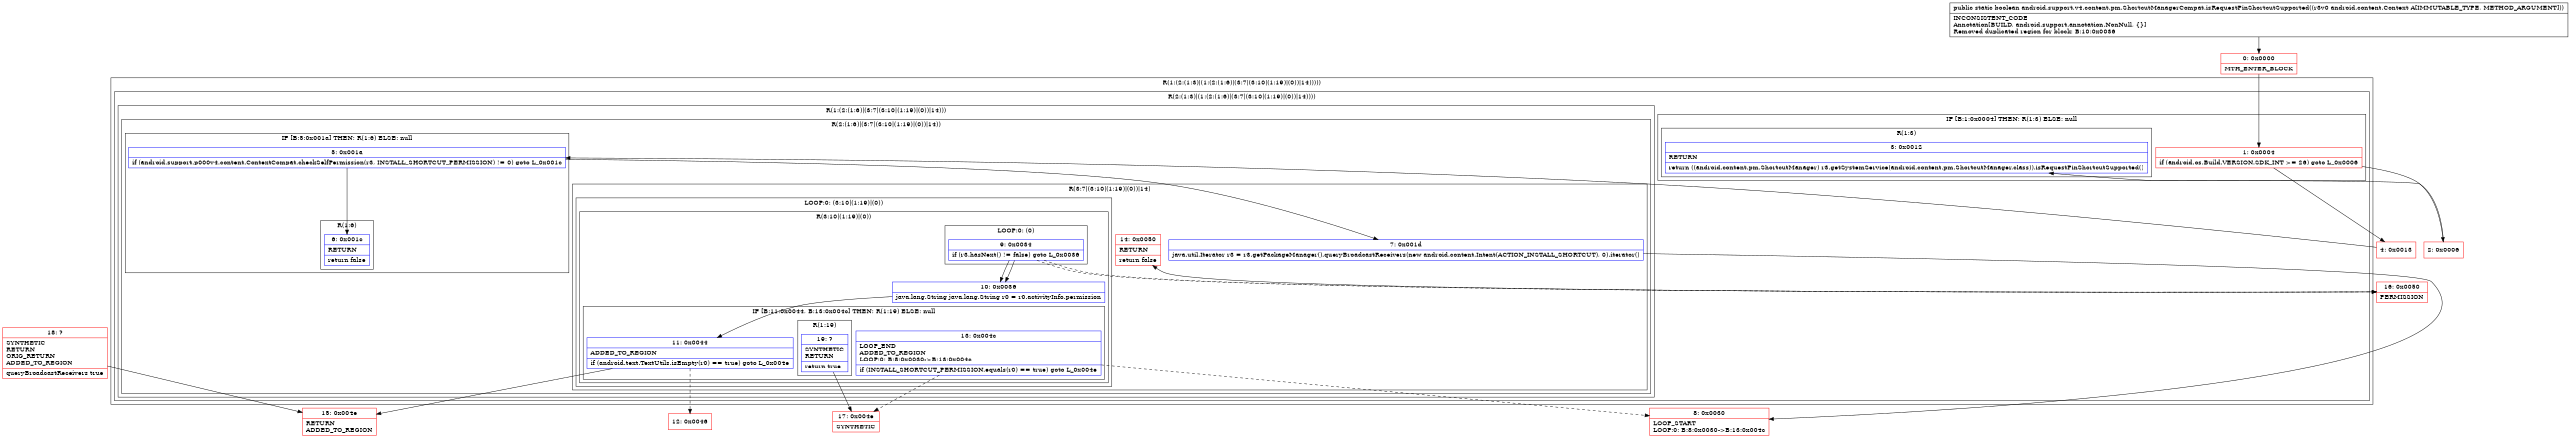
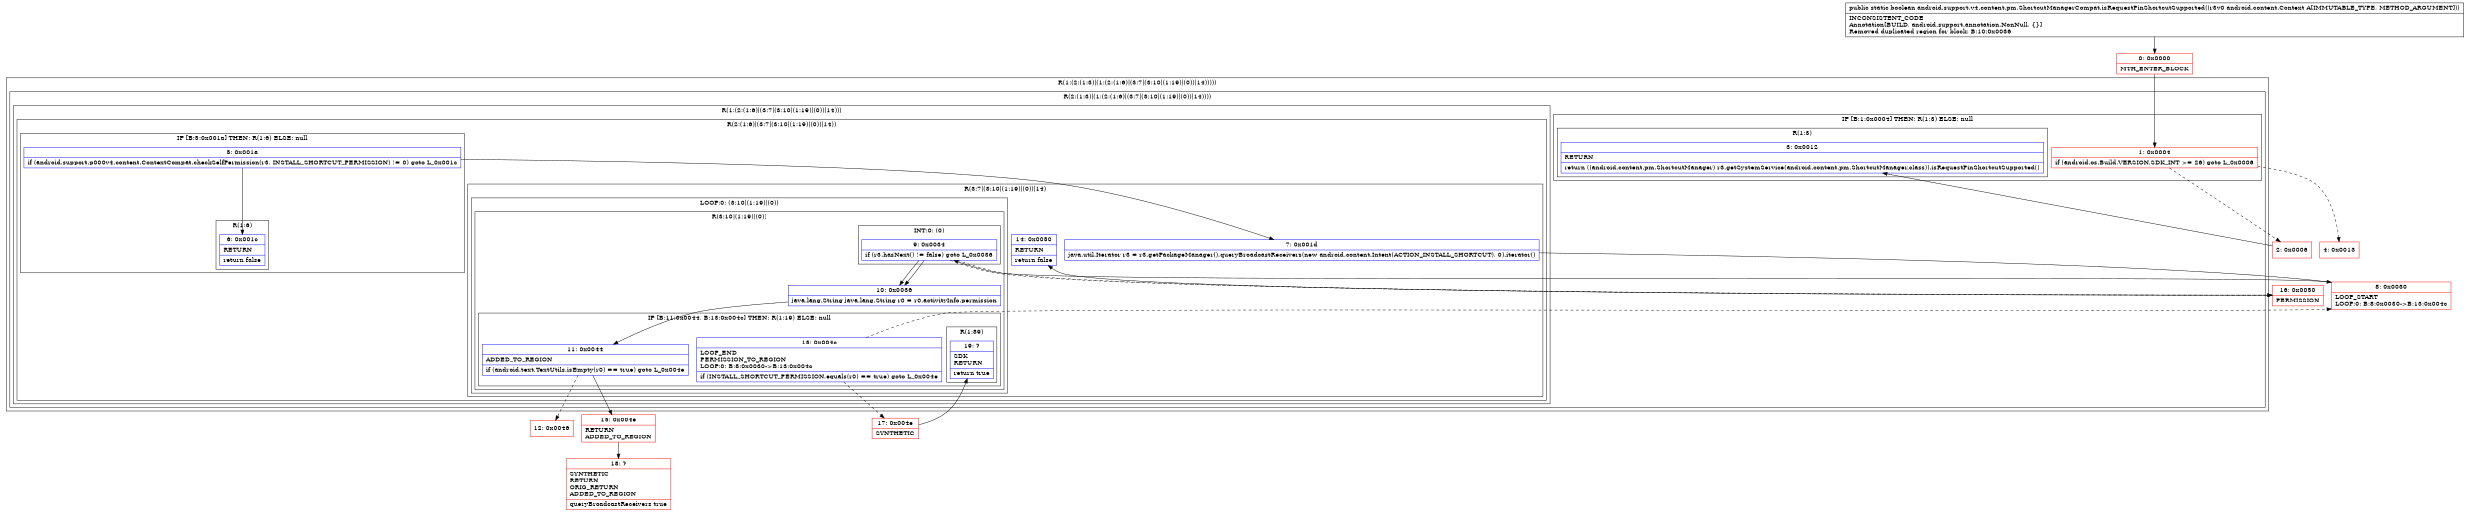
(1475, 176) -> none
(2414, 180) -> (2223, 204)
(2327, 204) -> (2315, 184)
(1016, 231) -> (929, 231)
(1138, 250) -> (1034, 250)
none -> (1644, 279)
(825, 325) -> (972, 332)
(825, 350) -> (961, 356)
(893, 353) -> (744, 360)
(203, 389) -> (619, 448)
(841, 390) -> (944, 414)
